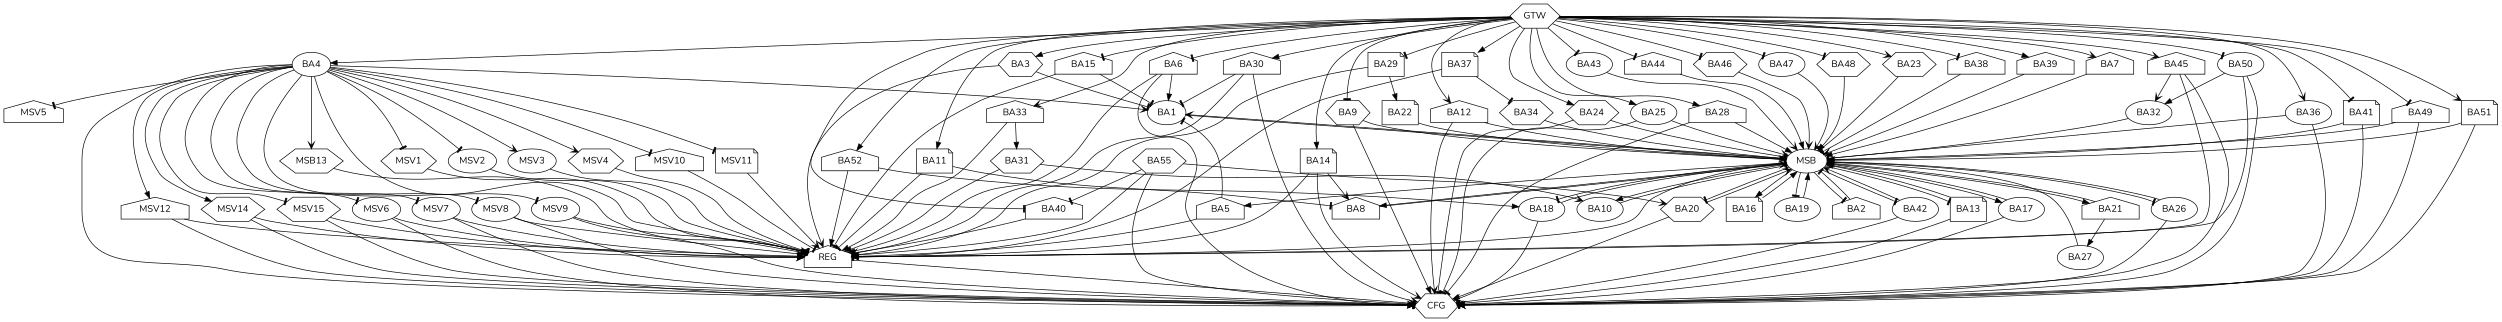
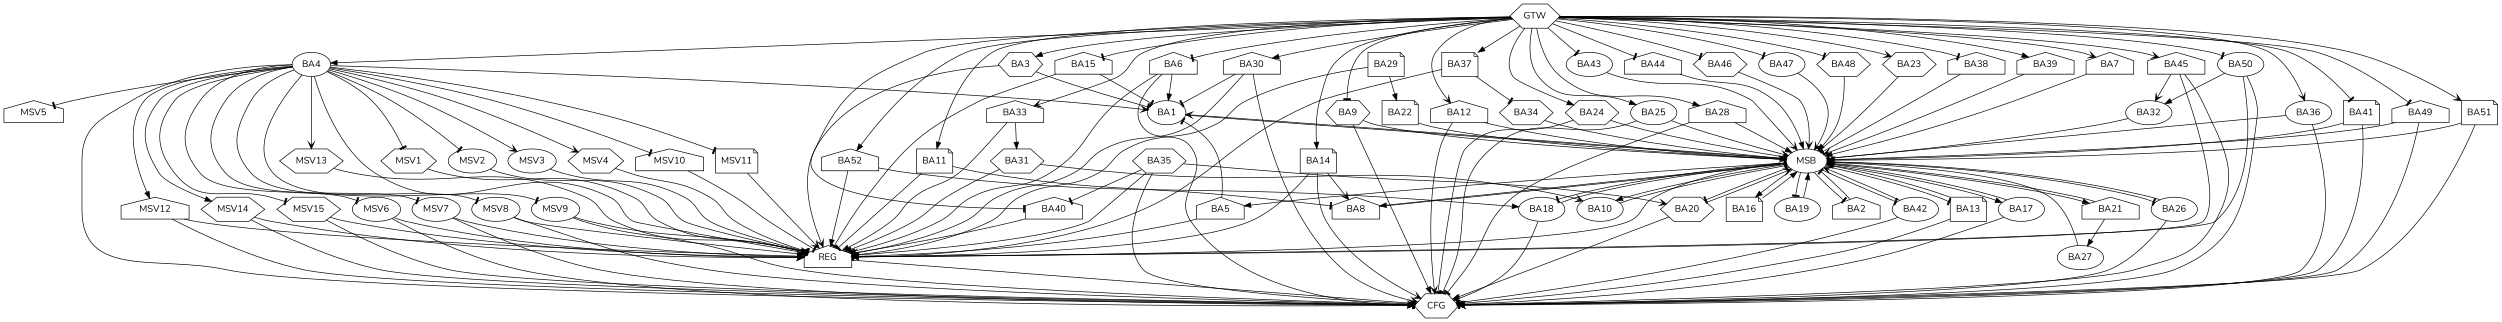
(1461, 37) -> none
(311, 161) -> (311, 161)
(1159, 161) -> (1159, 161)
(1580, 186) -> (1580, 186)
